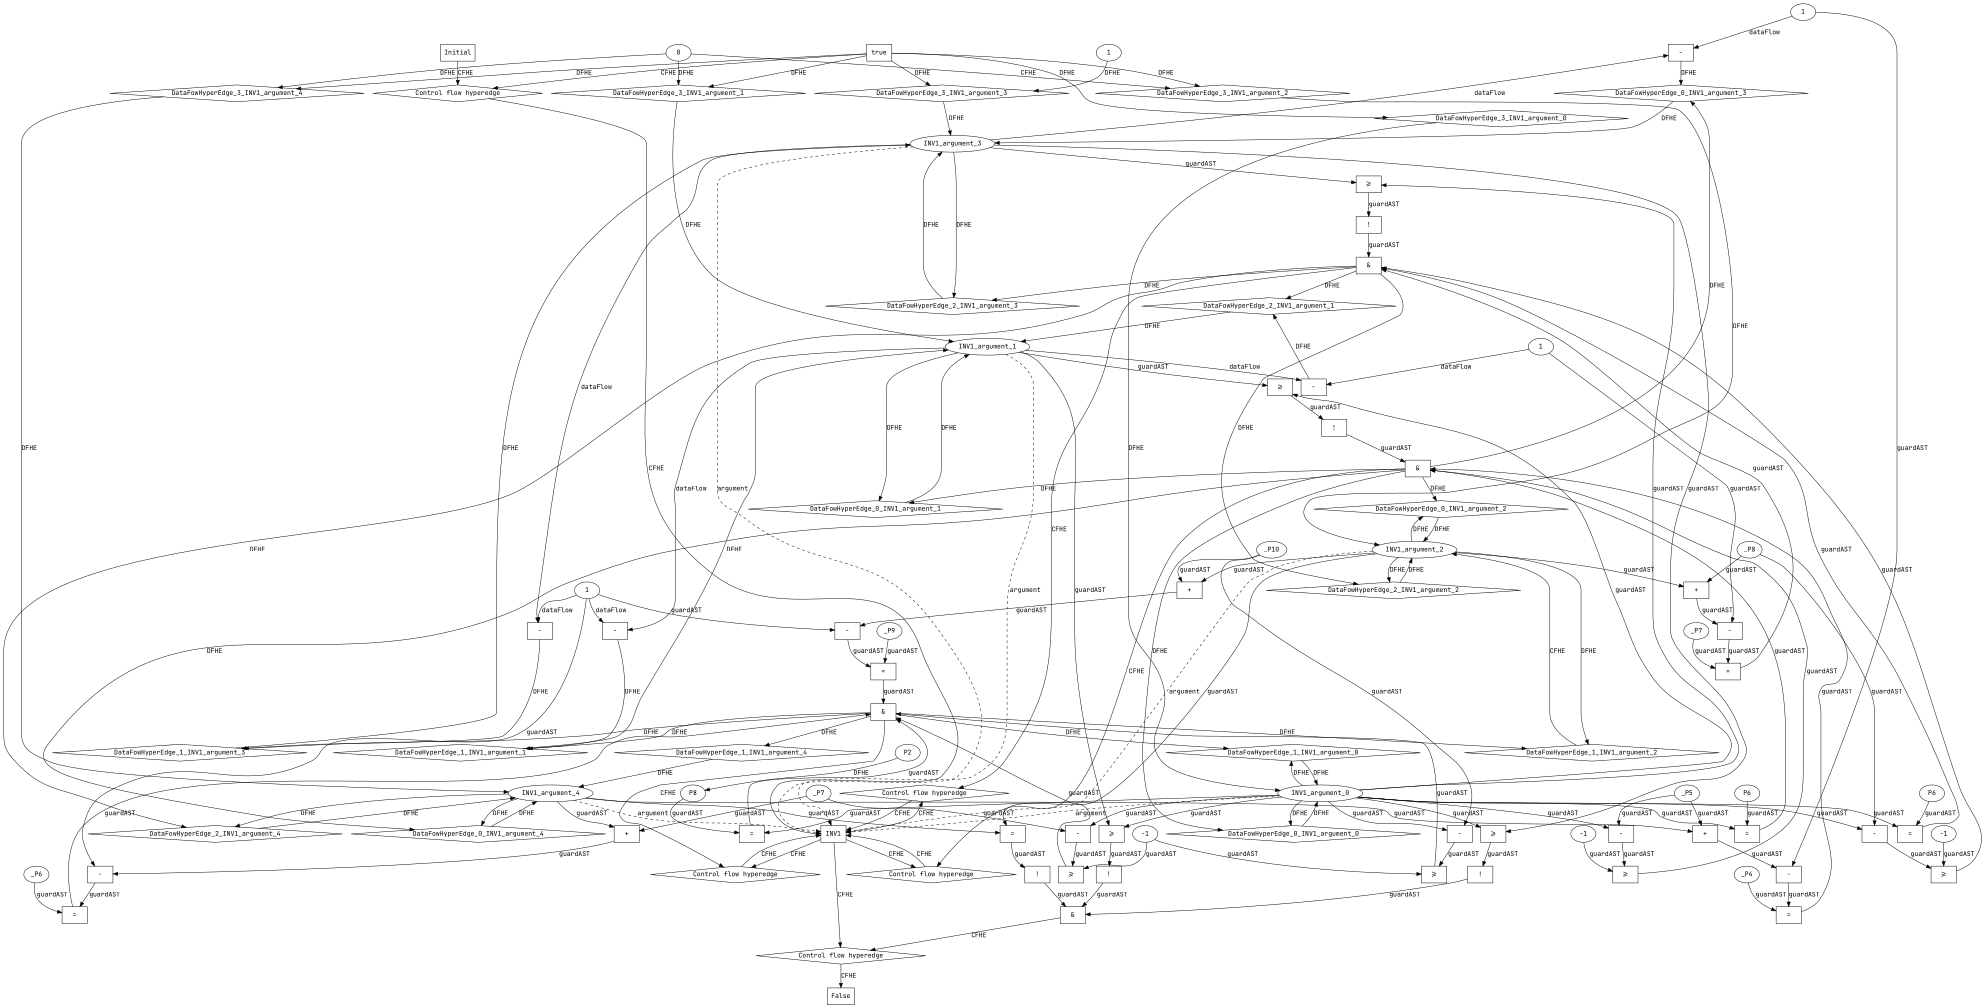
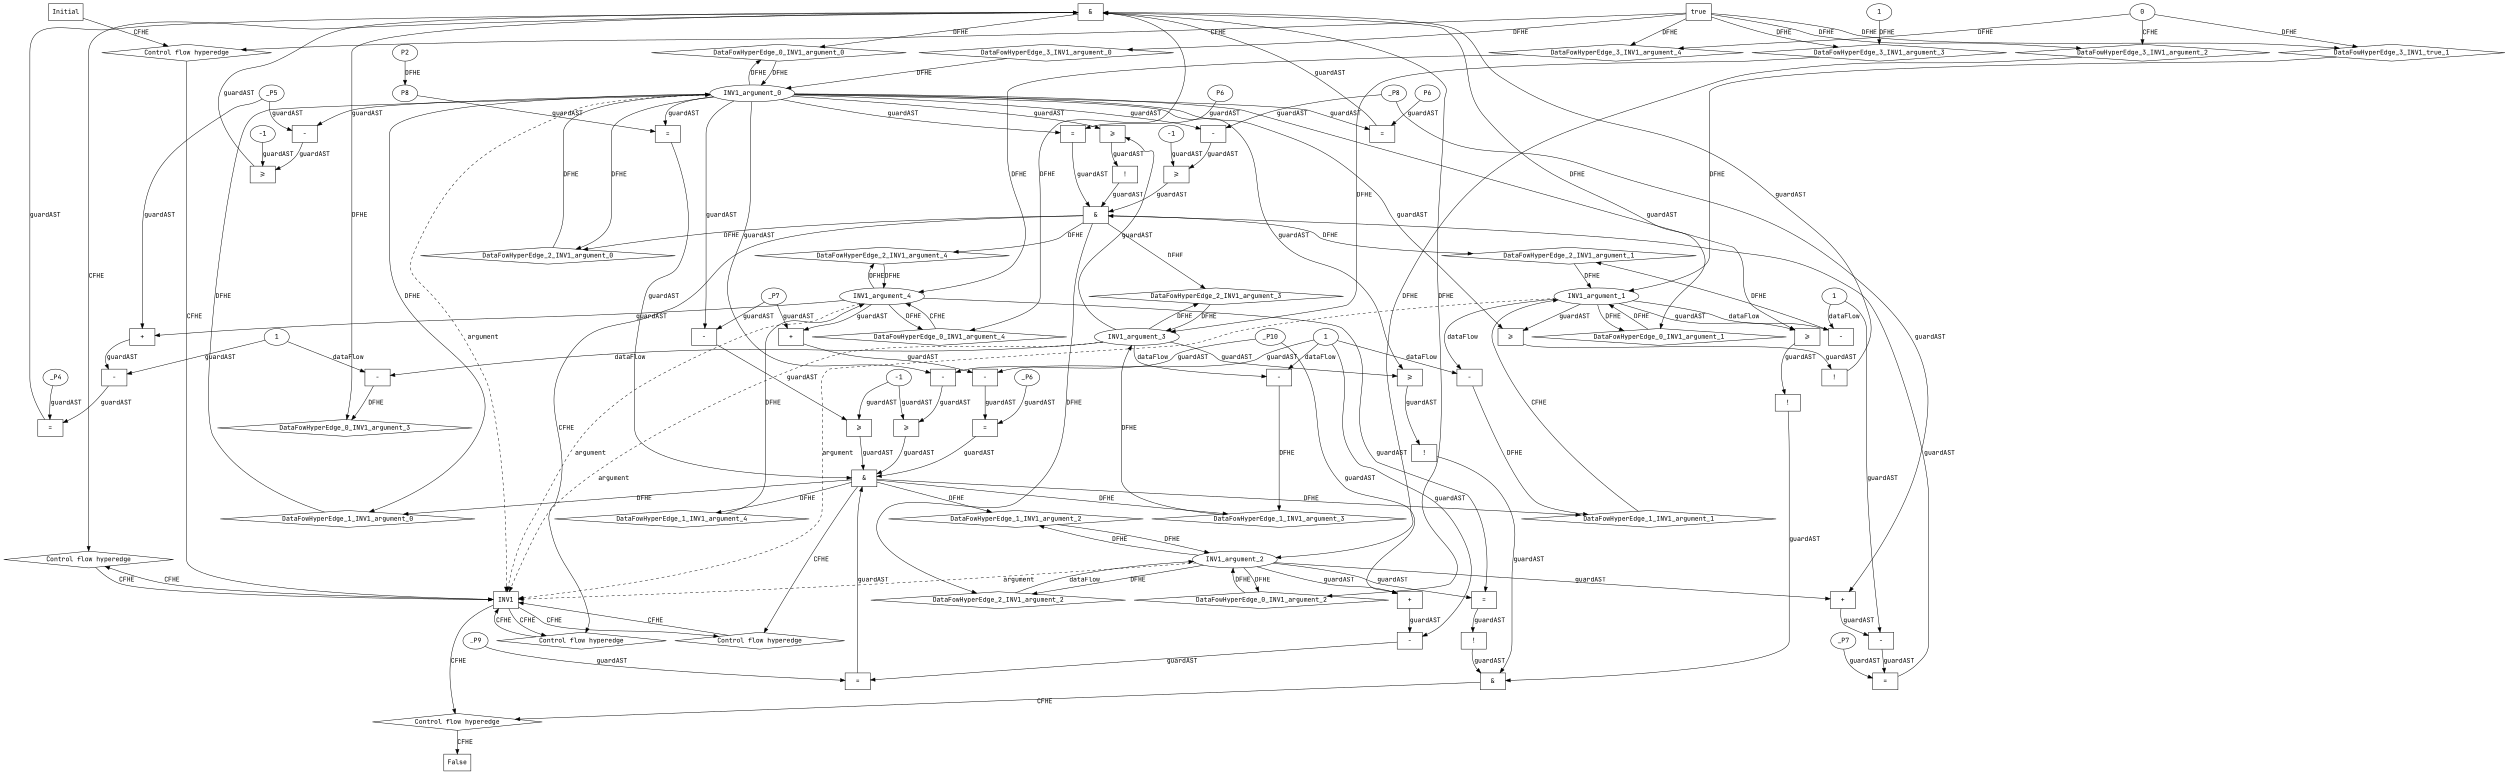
(679, 93) -> (2392, 53)
(1357, 138) -> none
none -> (548, 256)
(735, 550) -> (1539, 403)
(1416, 570) -> (1085, 580)
(1558, 651) -> (1172, 539)
(527, 814) -> (938, 317)
